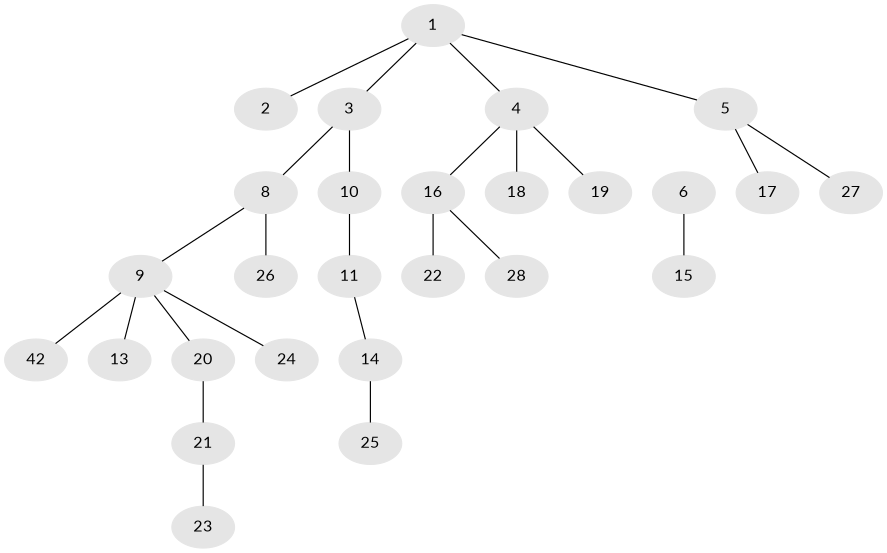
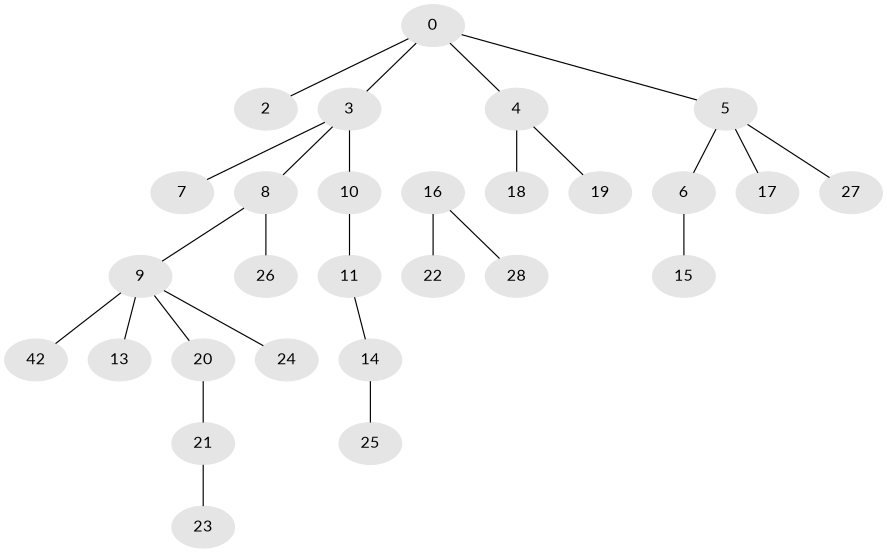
(433, 26) -> (433, 26)
(475, 151) -> none
none -> (705, 151)
none -> (182, 193)
